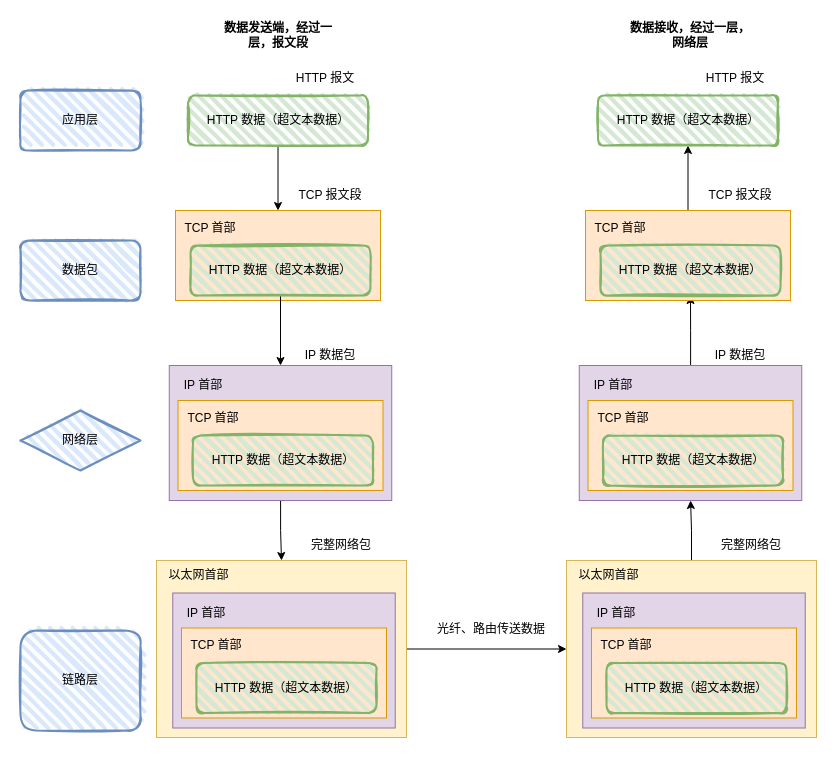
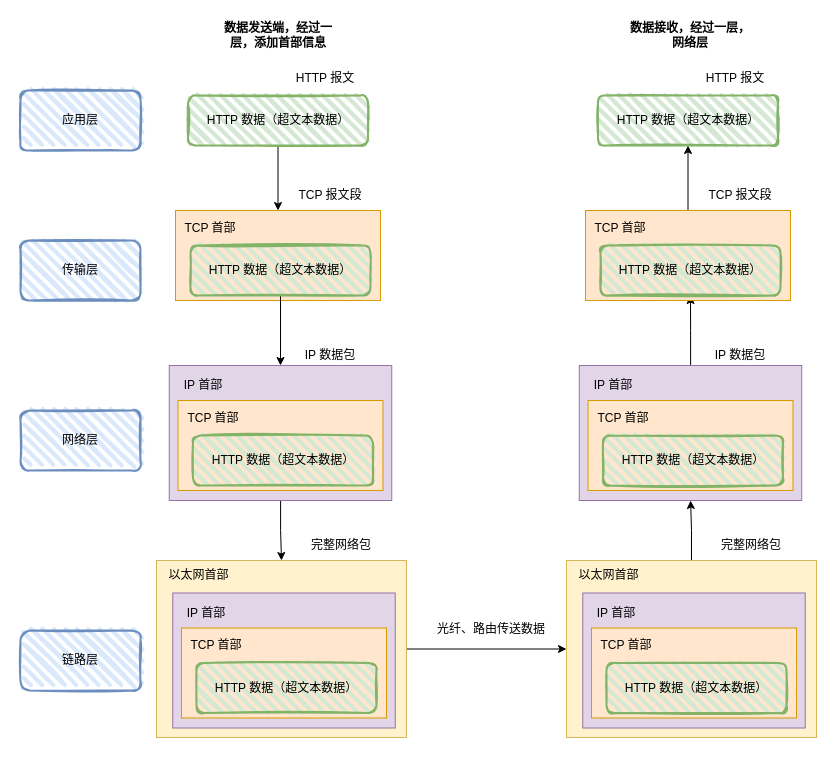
(279, 36) -> (279, 36)
(81, 271) -> (81, 271)
(81, 441) -> (81, 441)
(81, 681) -> (81, 661)
